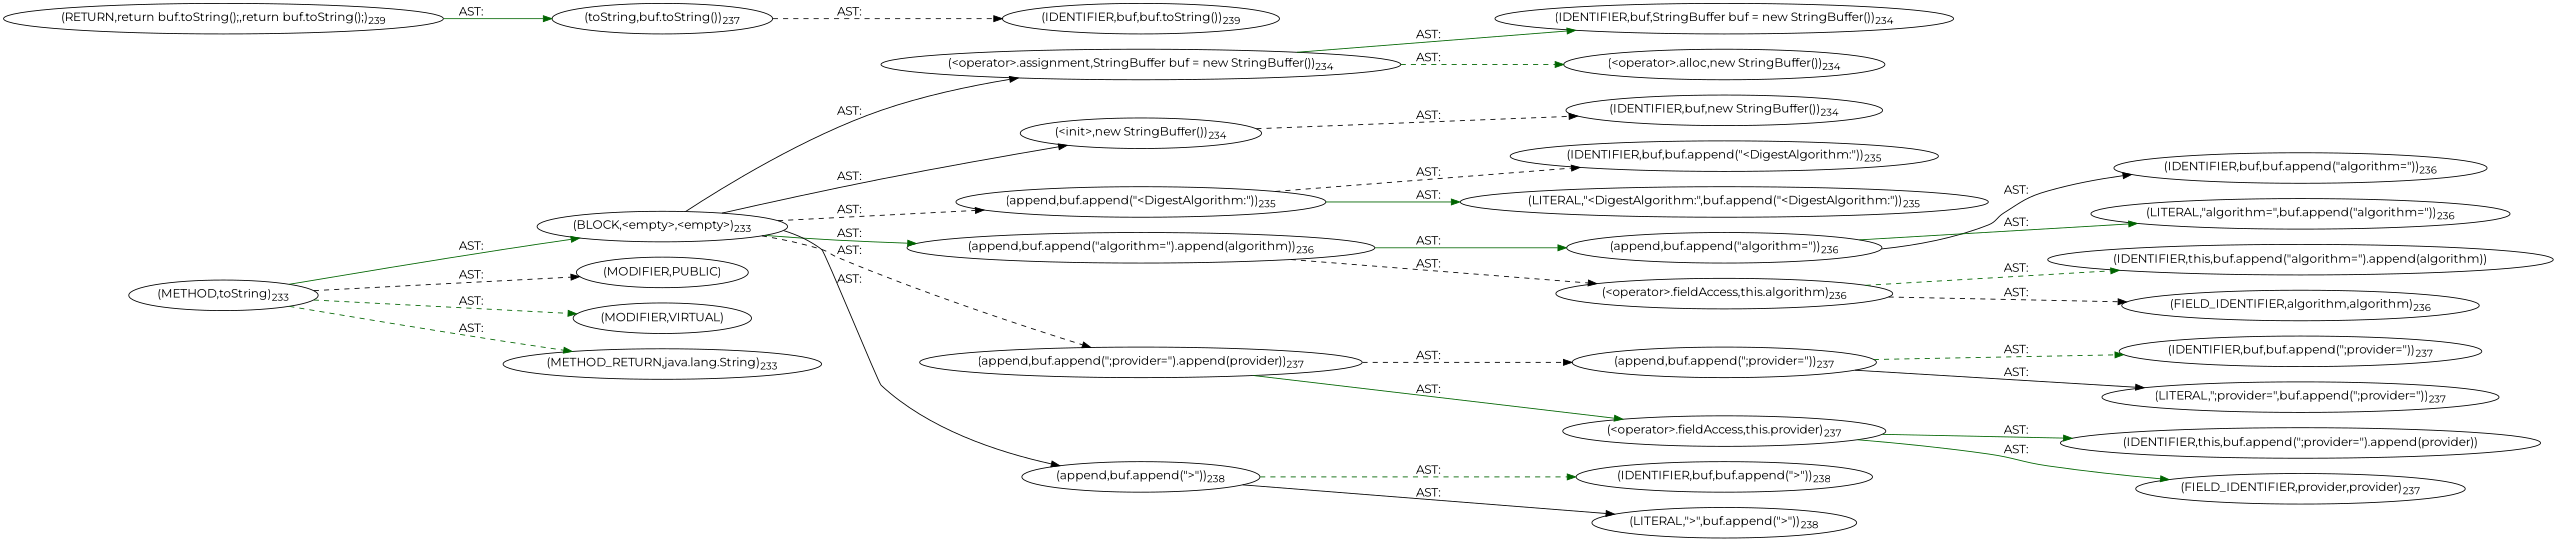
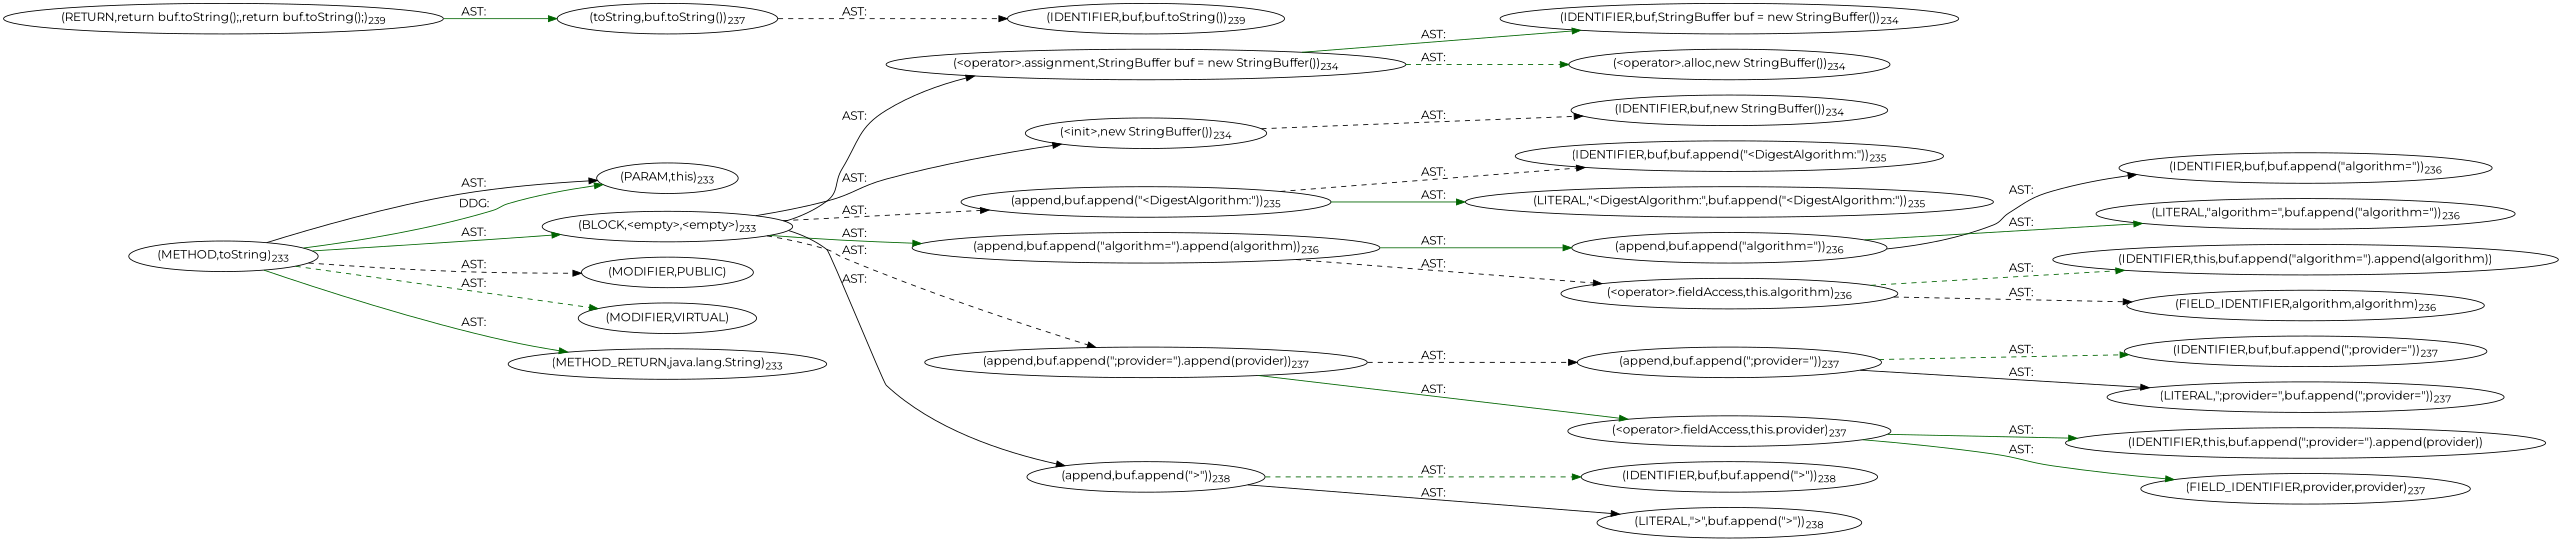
none -> (667, 178)
(426, 329) -> (410, 316)
